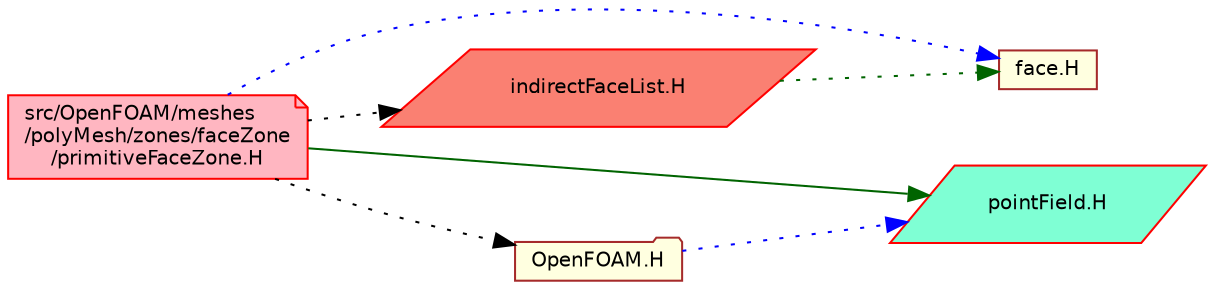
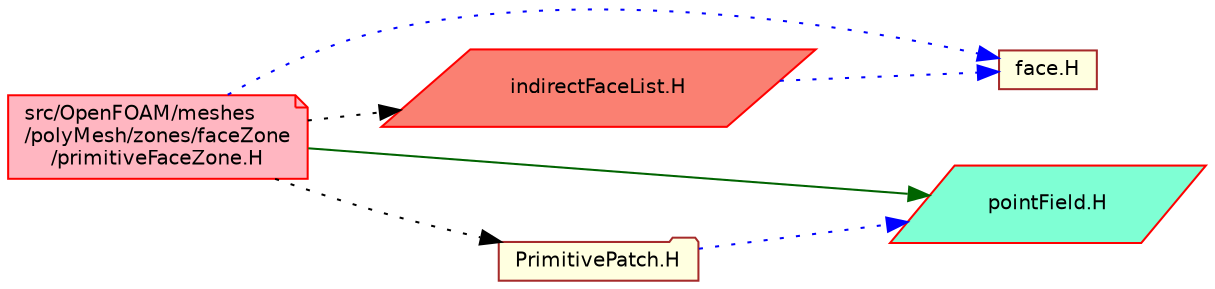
(879, 77) -> (879, 77)
(599, 261) -> (599, 261)
